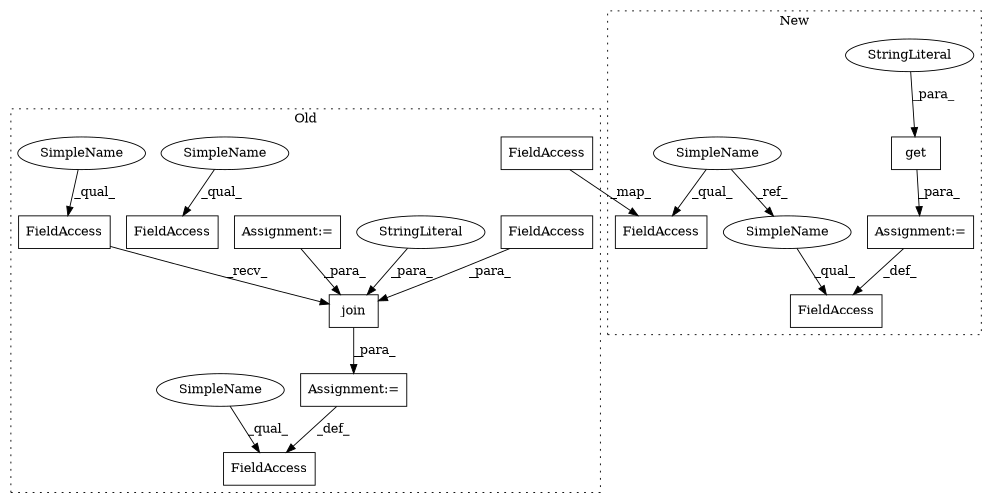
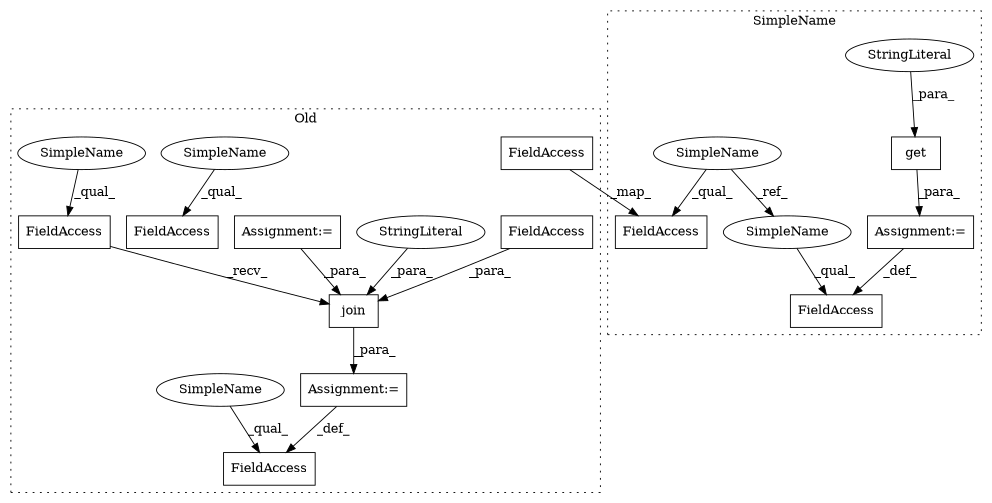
(794, 21) -> (794, 21)
